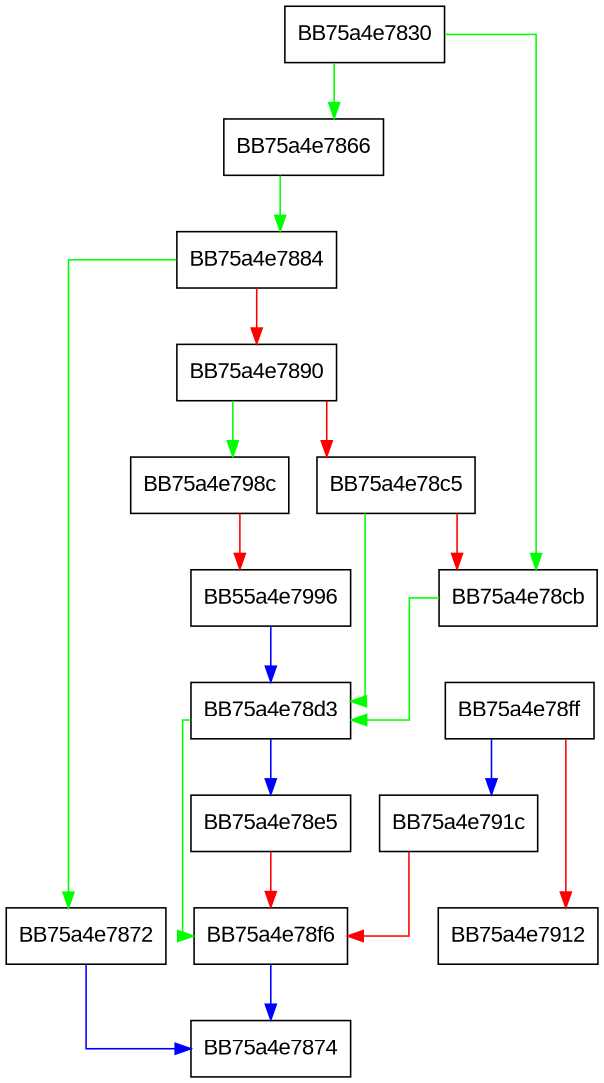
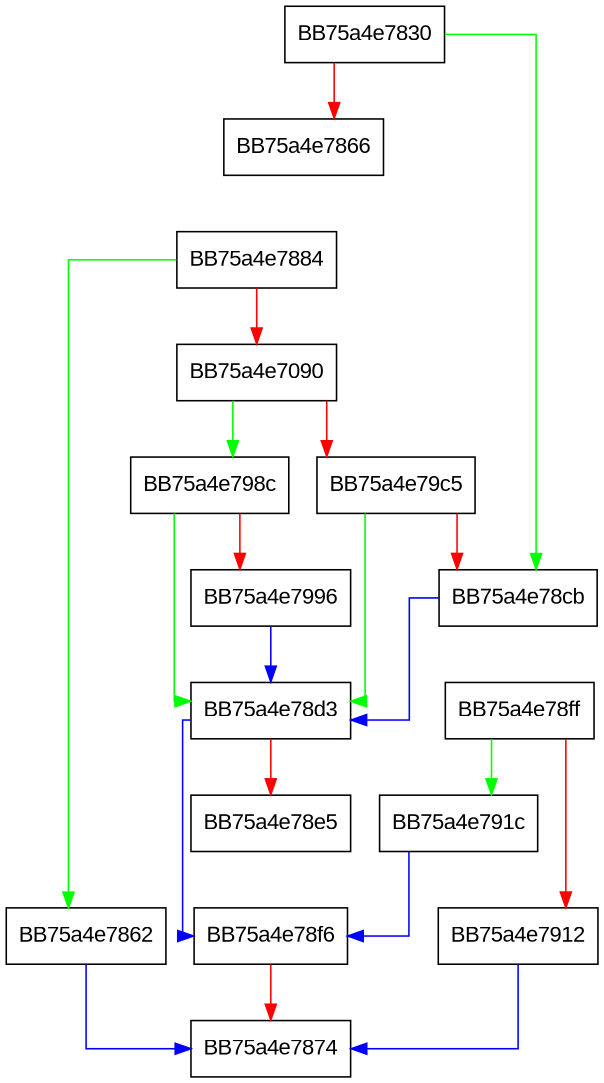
(334, 83) -> (334, 83)
(280, 195) -> none
(257, 373) -> (257, 373)
(396, 485) -> (396, 485)
(271, 598) -> (271, 598)
none -> (174, 608)
(409, 665) -> (409, 665)
(271, 759) -> (271, 759)
(491, 759) -> (491, 759)
(183, 825) -> (183, 825)
(271, 872) -> none
(409, 917) -> (409, 917)
(86, 936) -> (86, 936)
(271, 984) -> (271, 984)
none -> (485, 1049)
